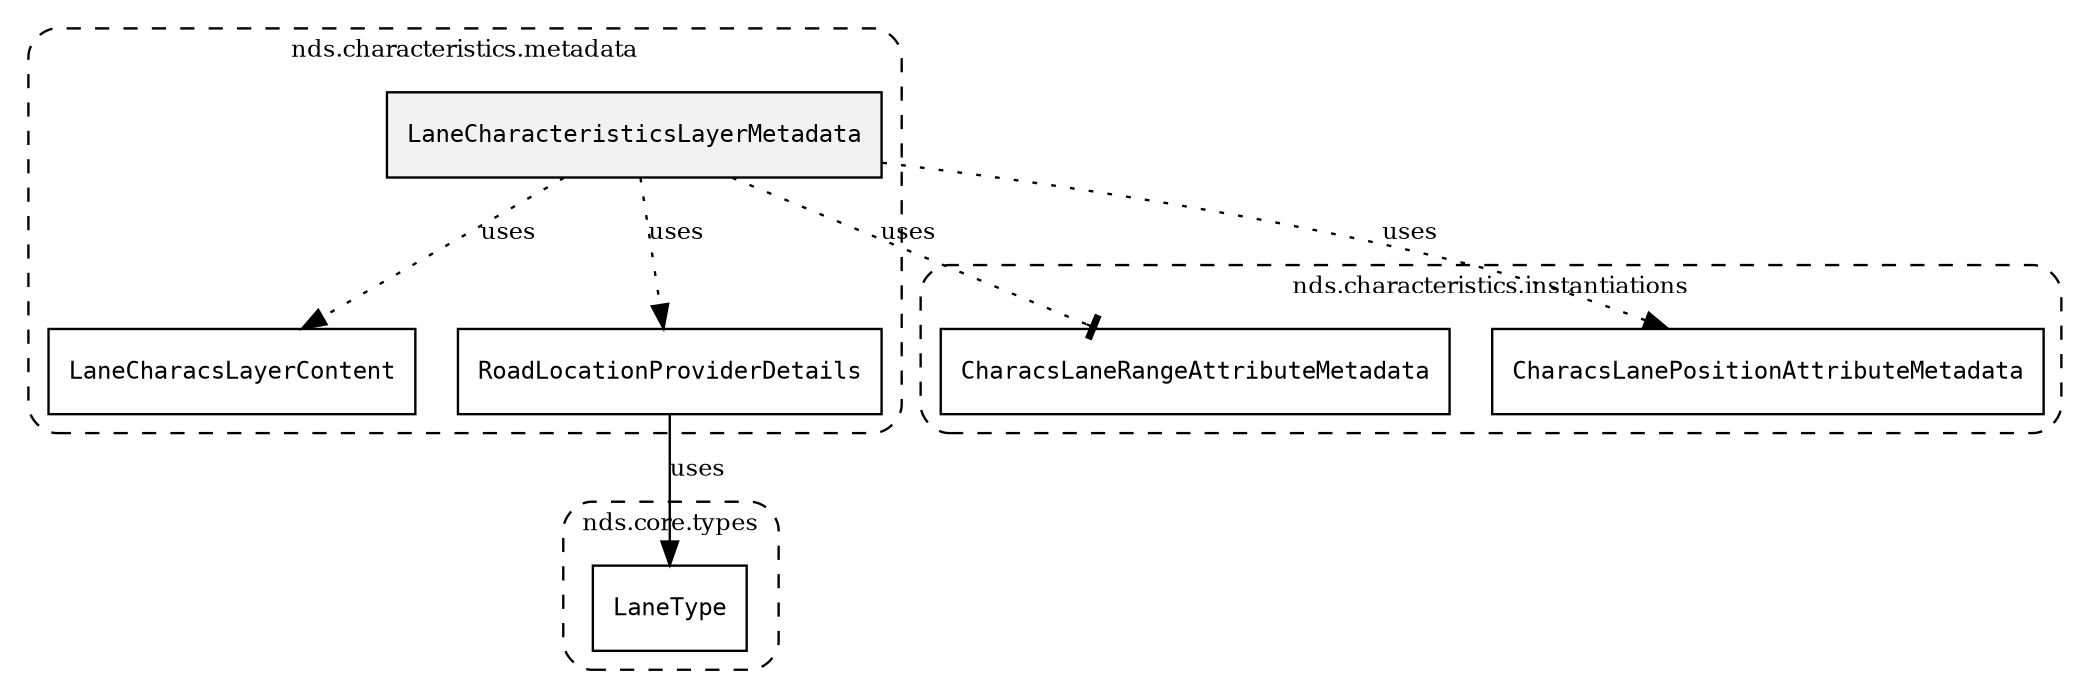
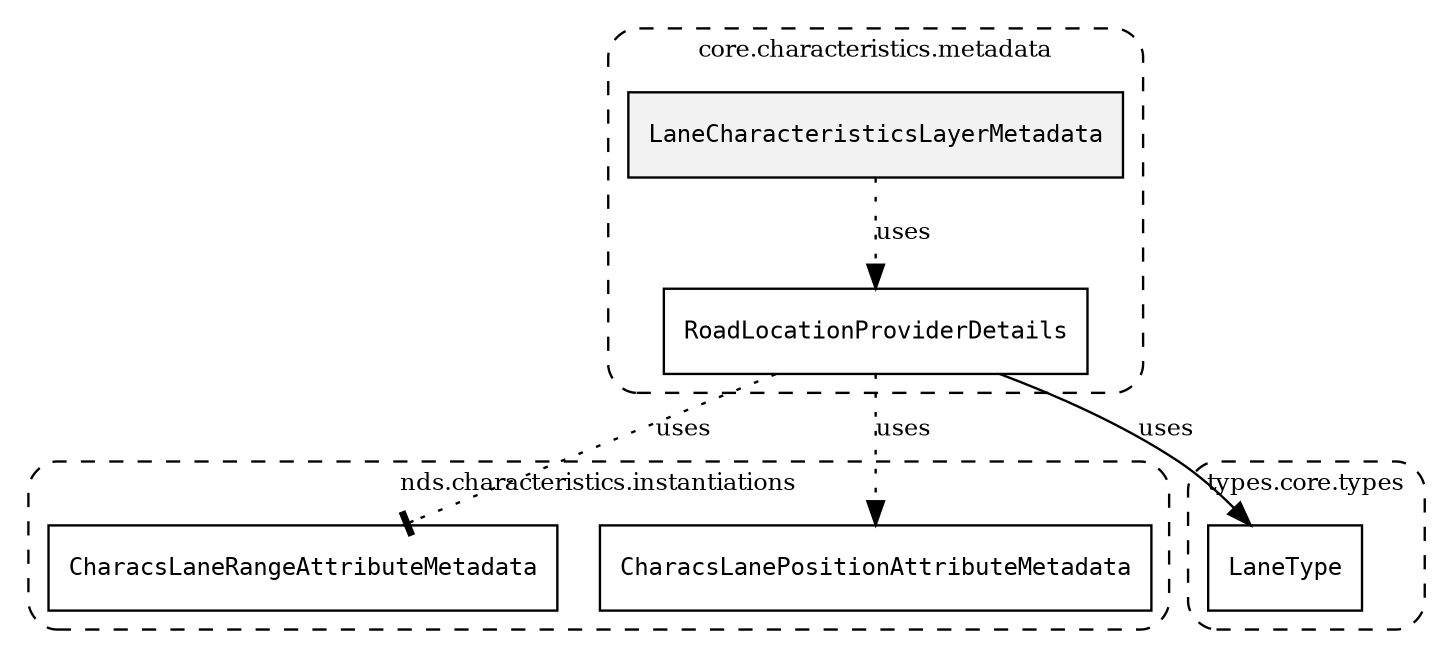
(465, 51) -> (876, 51)
(1268, 221) -> (876, 438)
(883, 240) -> (604, 444)
(232, 372) -> none
(671, 524) -> (1306, 484)
